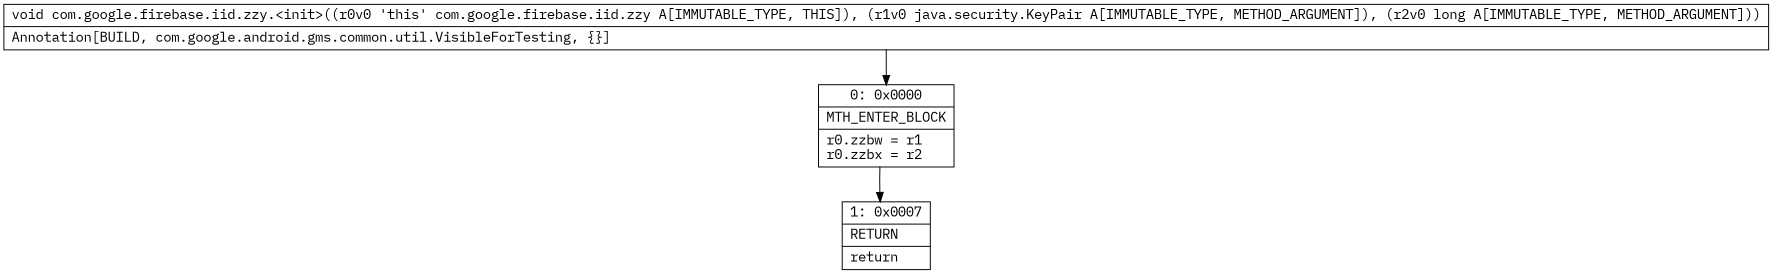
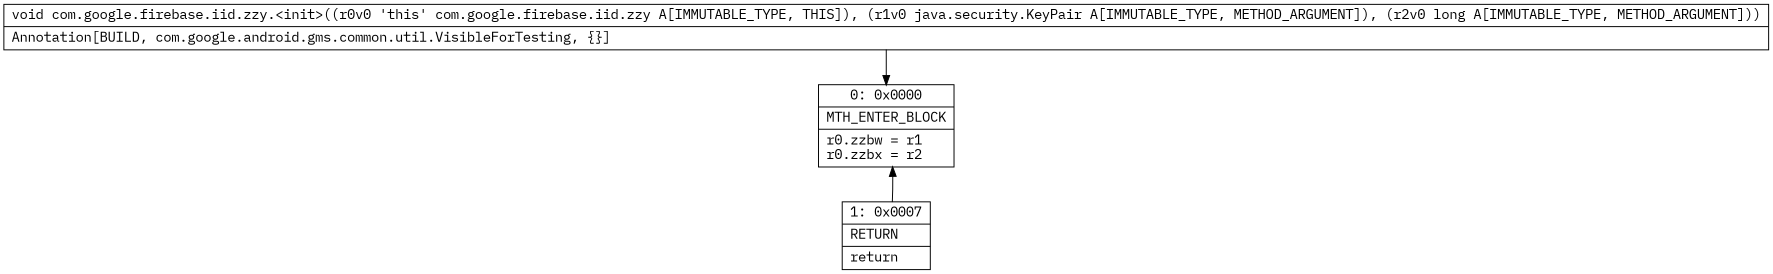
(880, 180) -> (893, 189)
